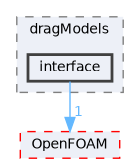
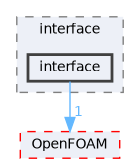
(70, 30) -> (70, 30)
